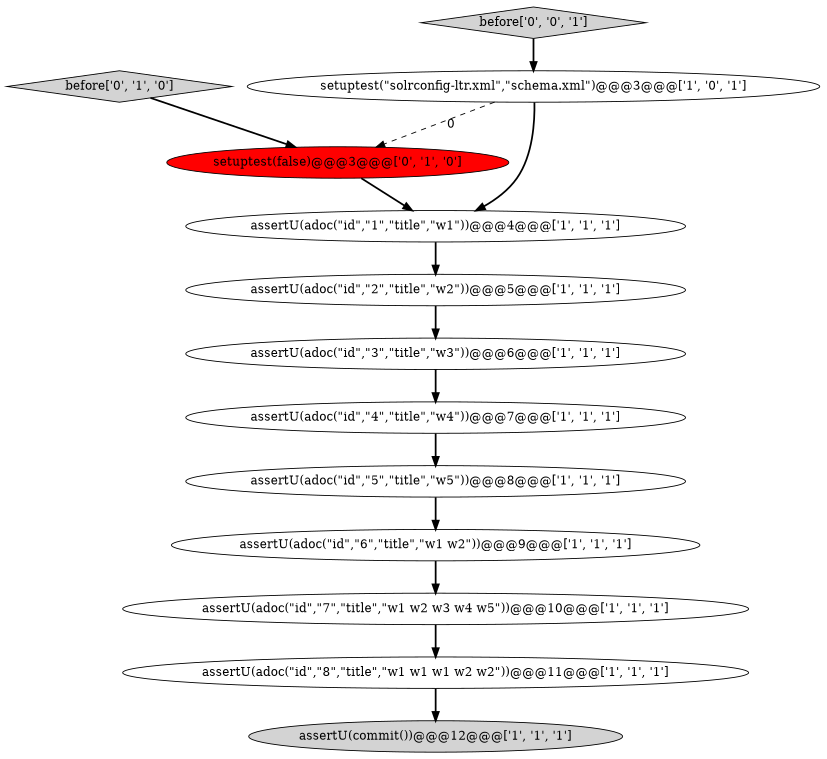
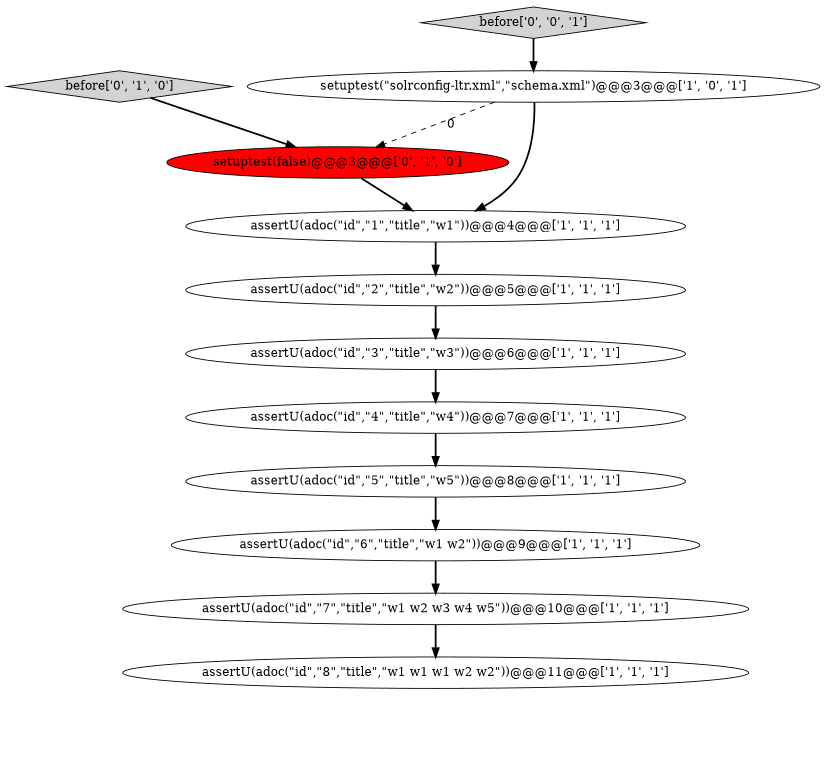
(436, 736) -> none
